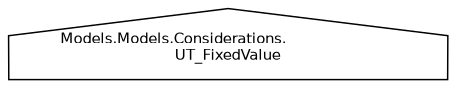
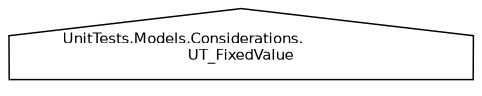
(228, 48) -> (241, 48)
